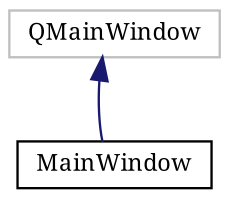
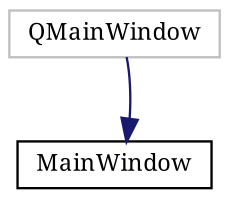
(99, 111) -> (130, 88)
